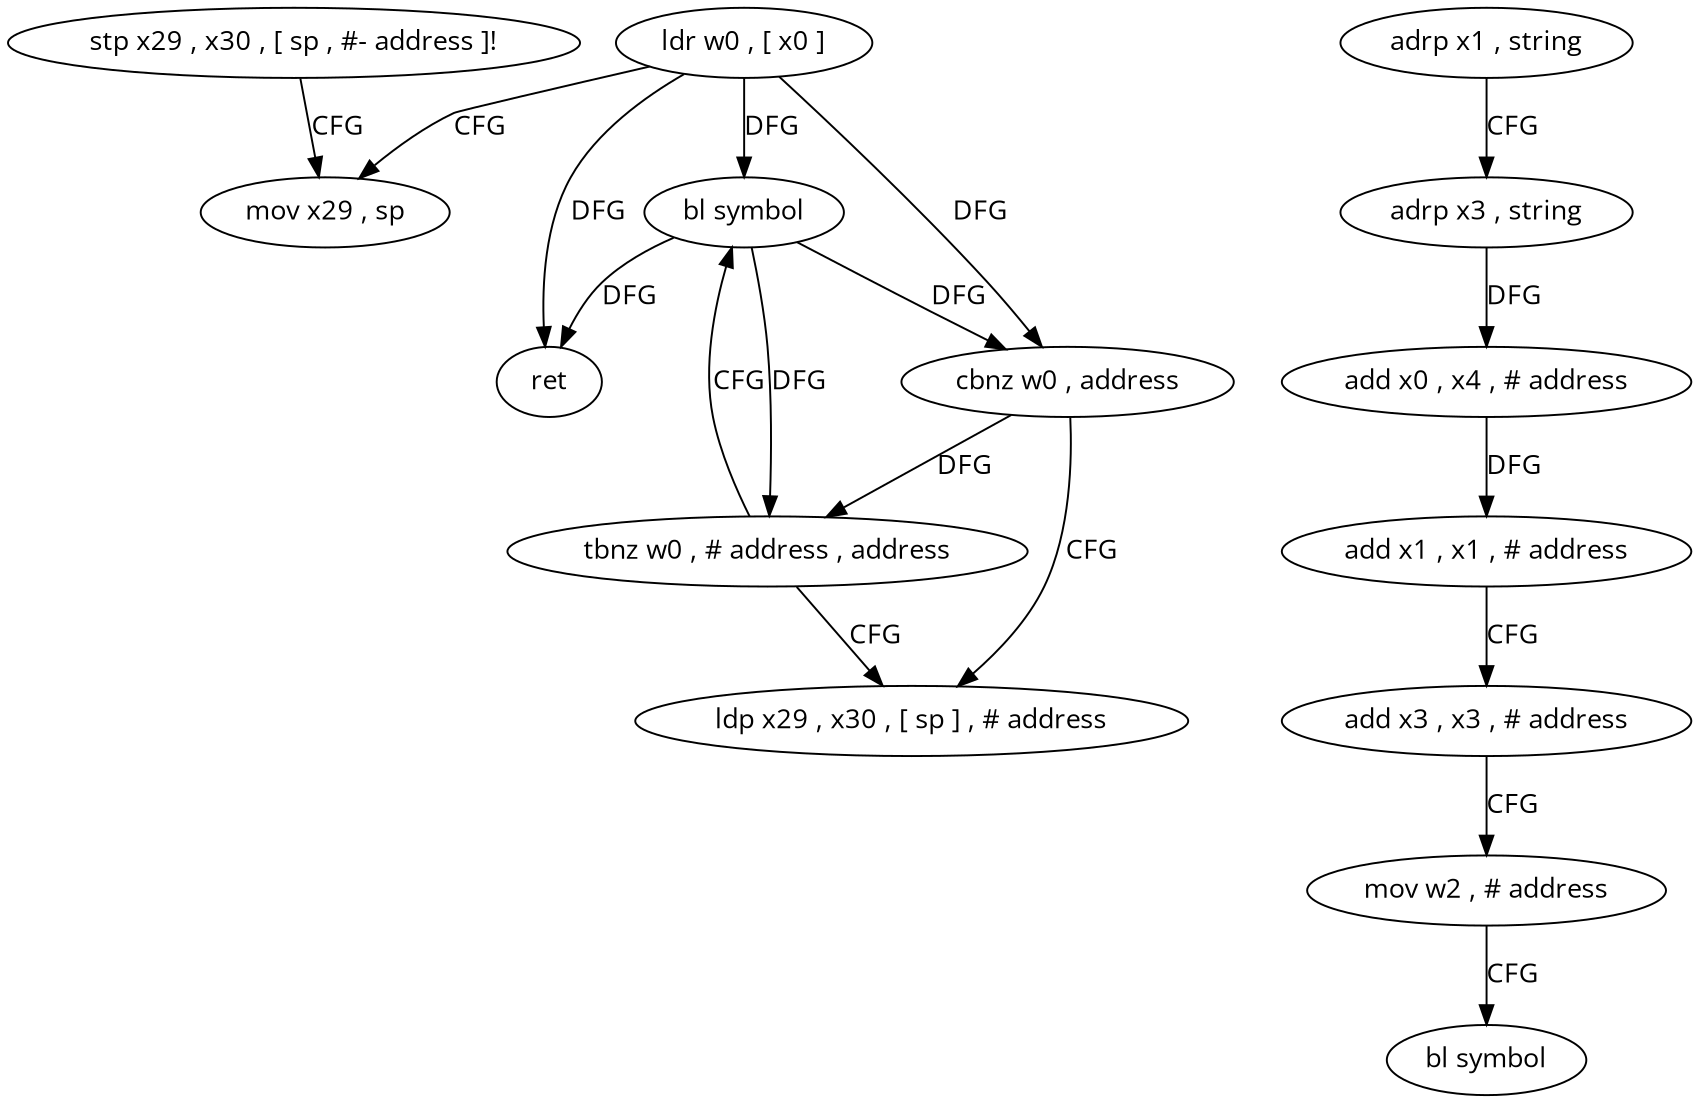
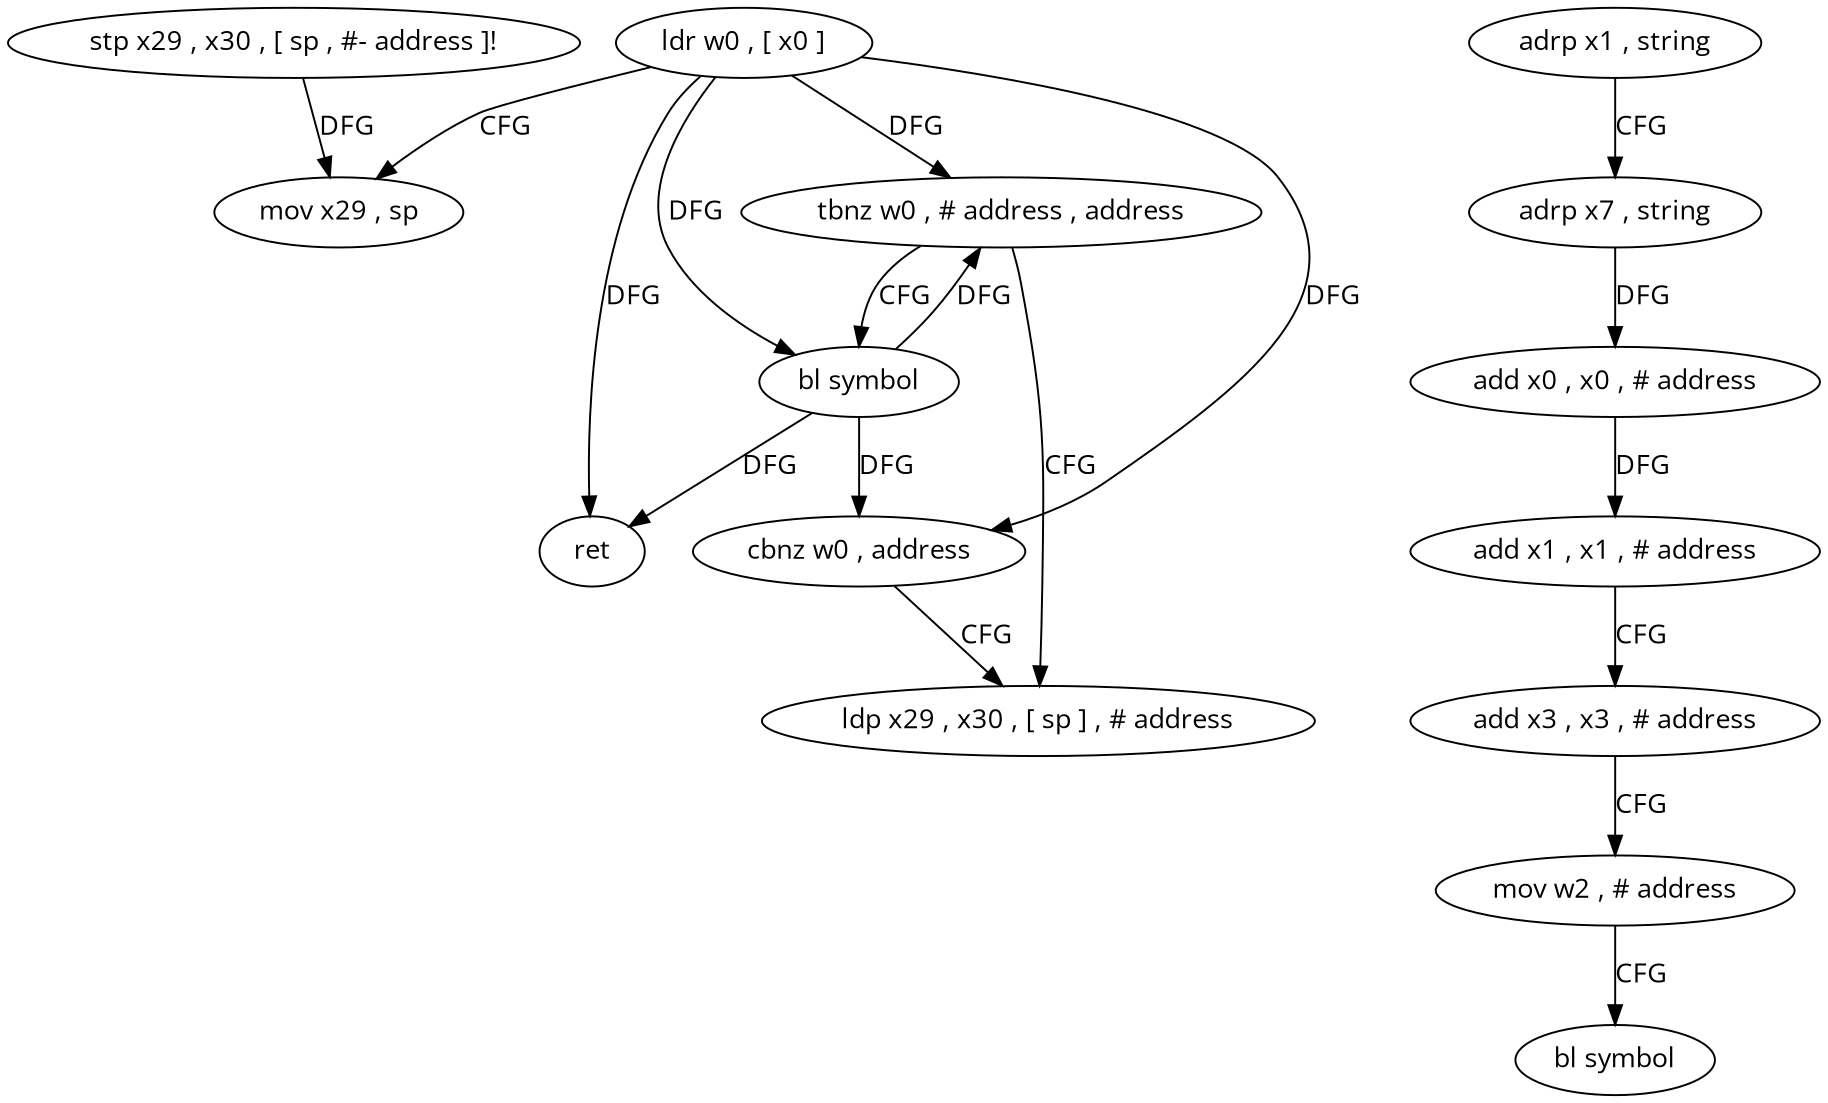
(339, 128) -> (348, 128)
(1487, 212) -> (1615, 212)
(1487, 382) -> (1615, 382)
(928, 461) -> (863, 121)
